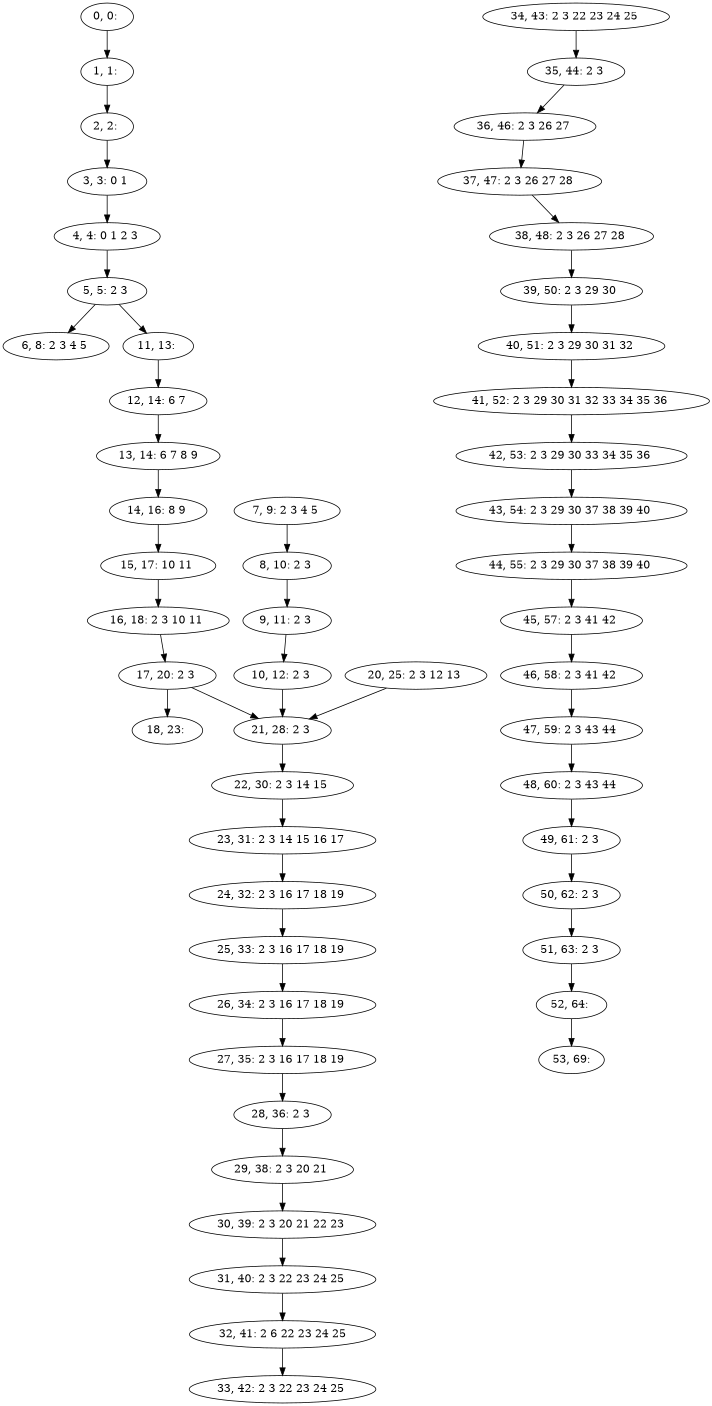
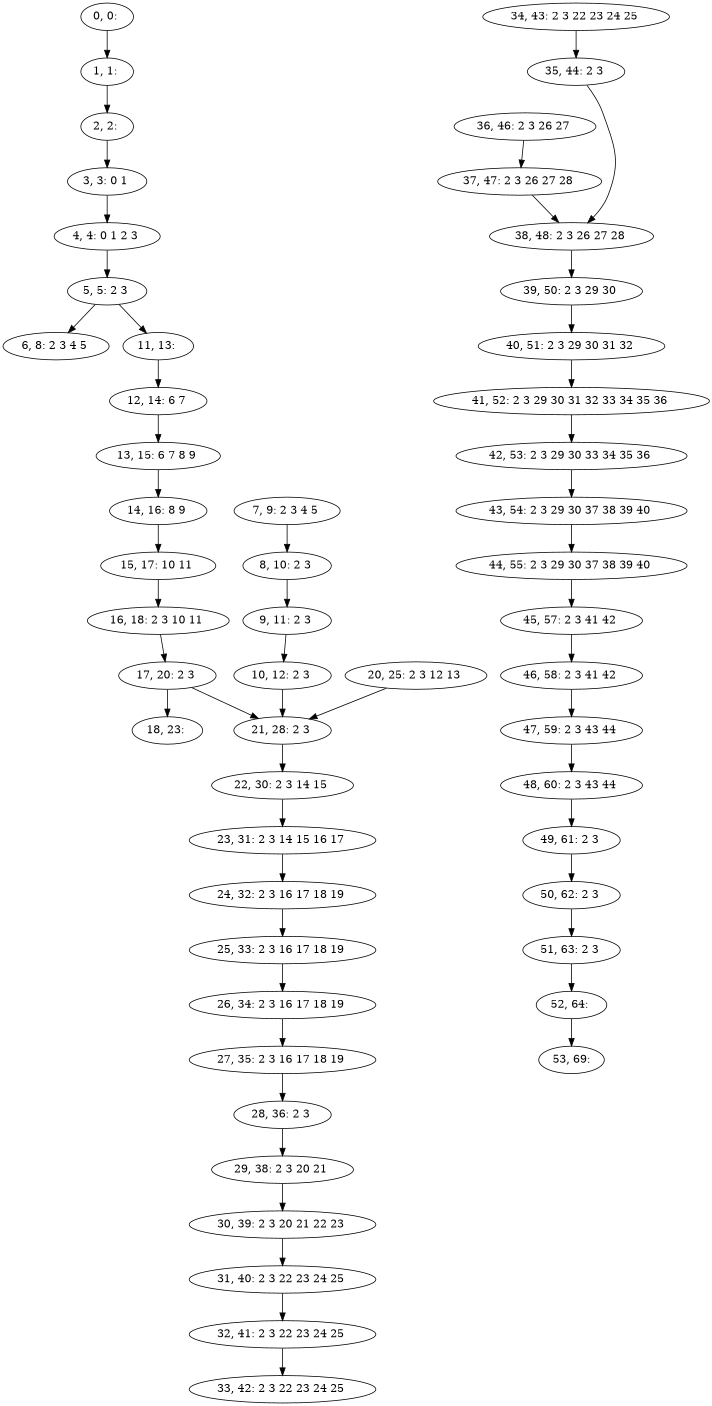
(553, 96) -> (614, 151)
(158, 456) -> (158, 456)
(283, 1334) -> (283, 1334)
